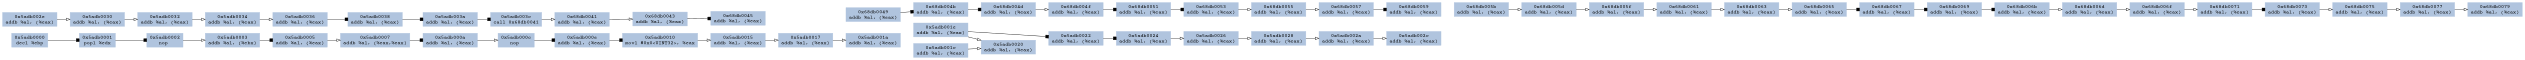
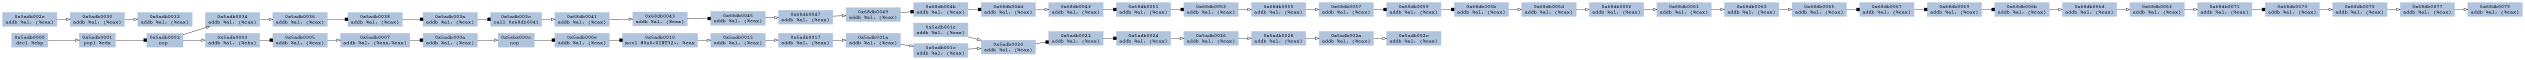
none -> (1446, 9)
none -> (806, 17)
(197, 19) -> (195, 31)
(1006, 34) -> (1040, 43)
(62, 40) -> (62, 40)
(516, 40) -> (516, 40)
none -> (905, 45)
